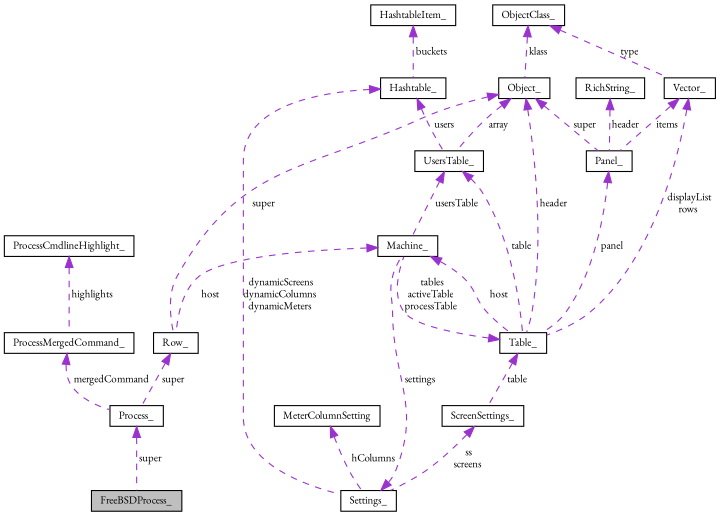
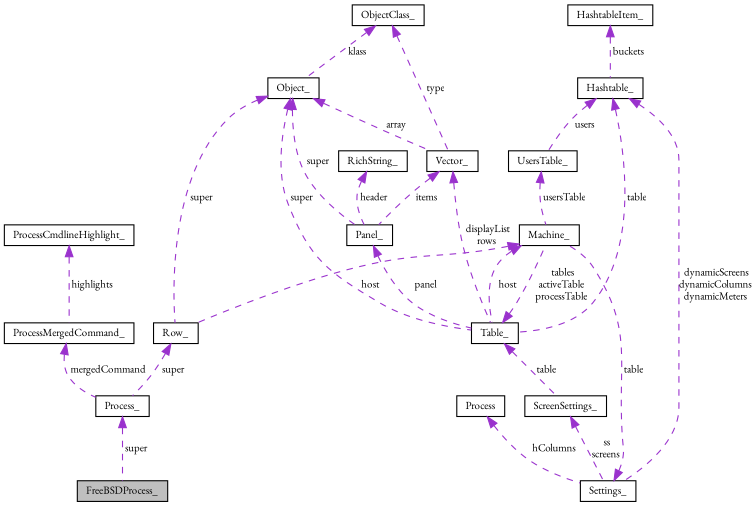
(478, 127) -> (377, 128)
(553, 204) -> (301, 198)
(508, 251) -> (618, 250)
(419, 379) -> (633, 370)
(327, 416) -> (481, 406)
